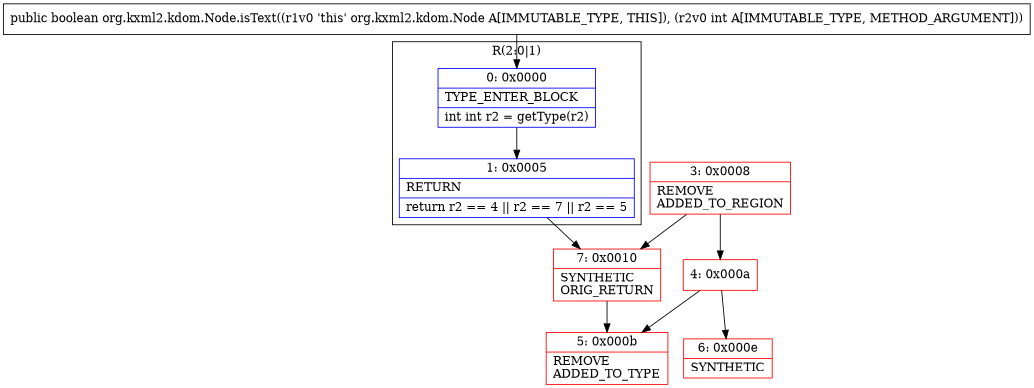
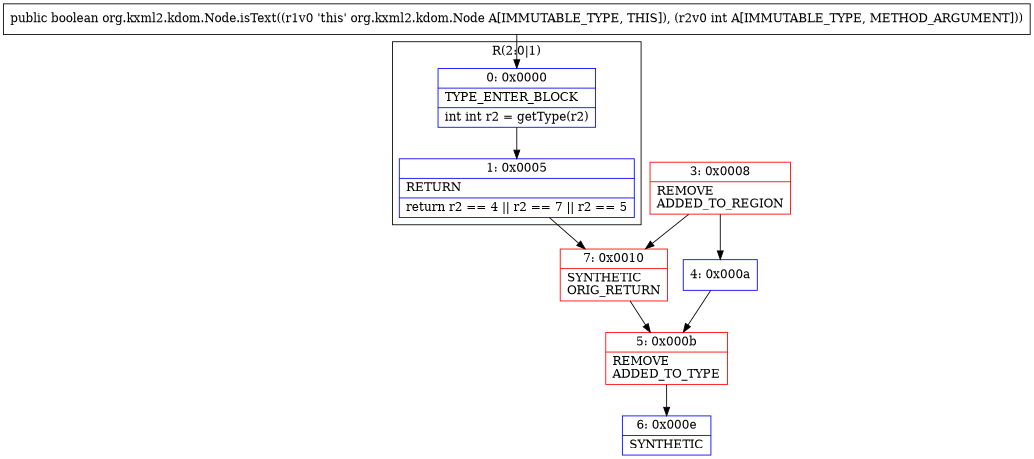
(720, 275) -> (720, 275)
(724, 310) -> (667, 396)
(728, 358) -> (667, 435)
